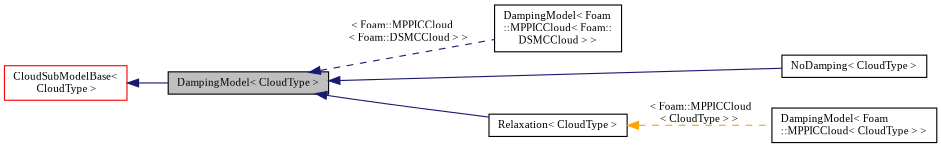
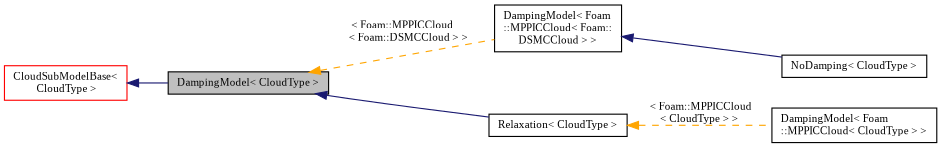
(407, 55) -> (407, 55)
(561, 74) -> (708, 48)
